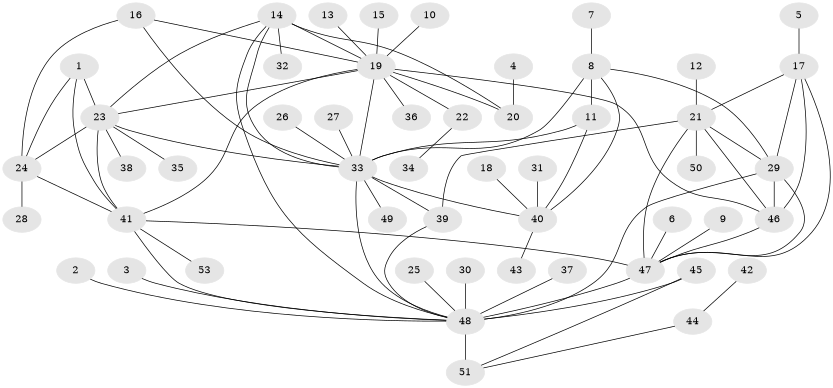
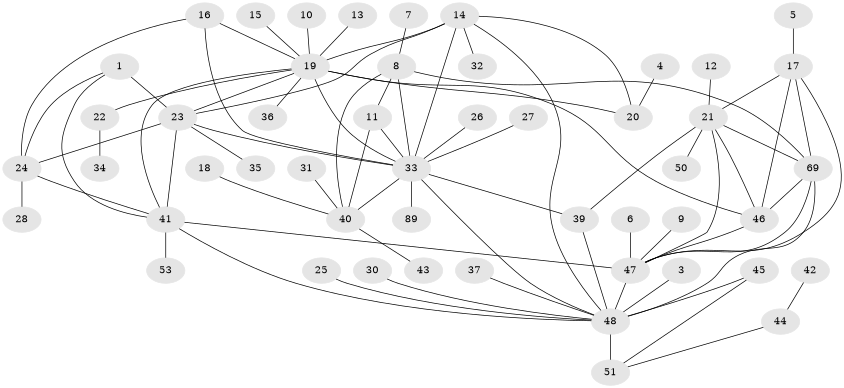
(127, 169) -> none
(774, 169) -> (813, 169)
(387, 220) -> (412, 220)
(76, 271) -> none
